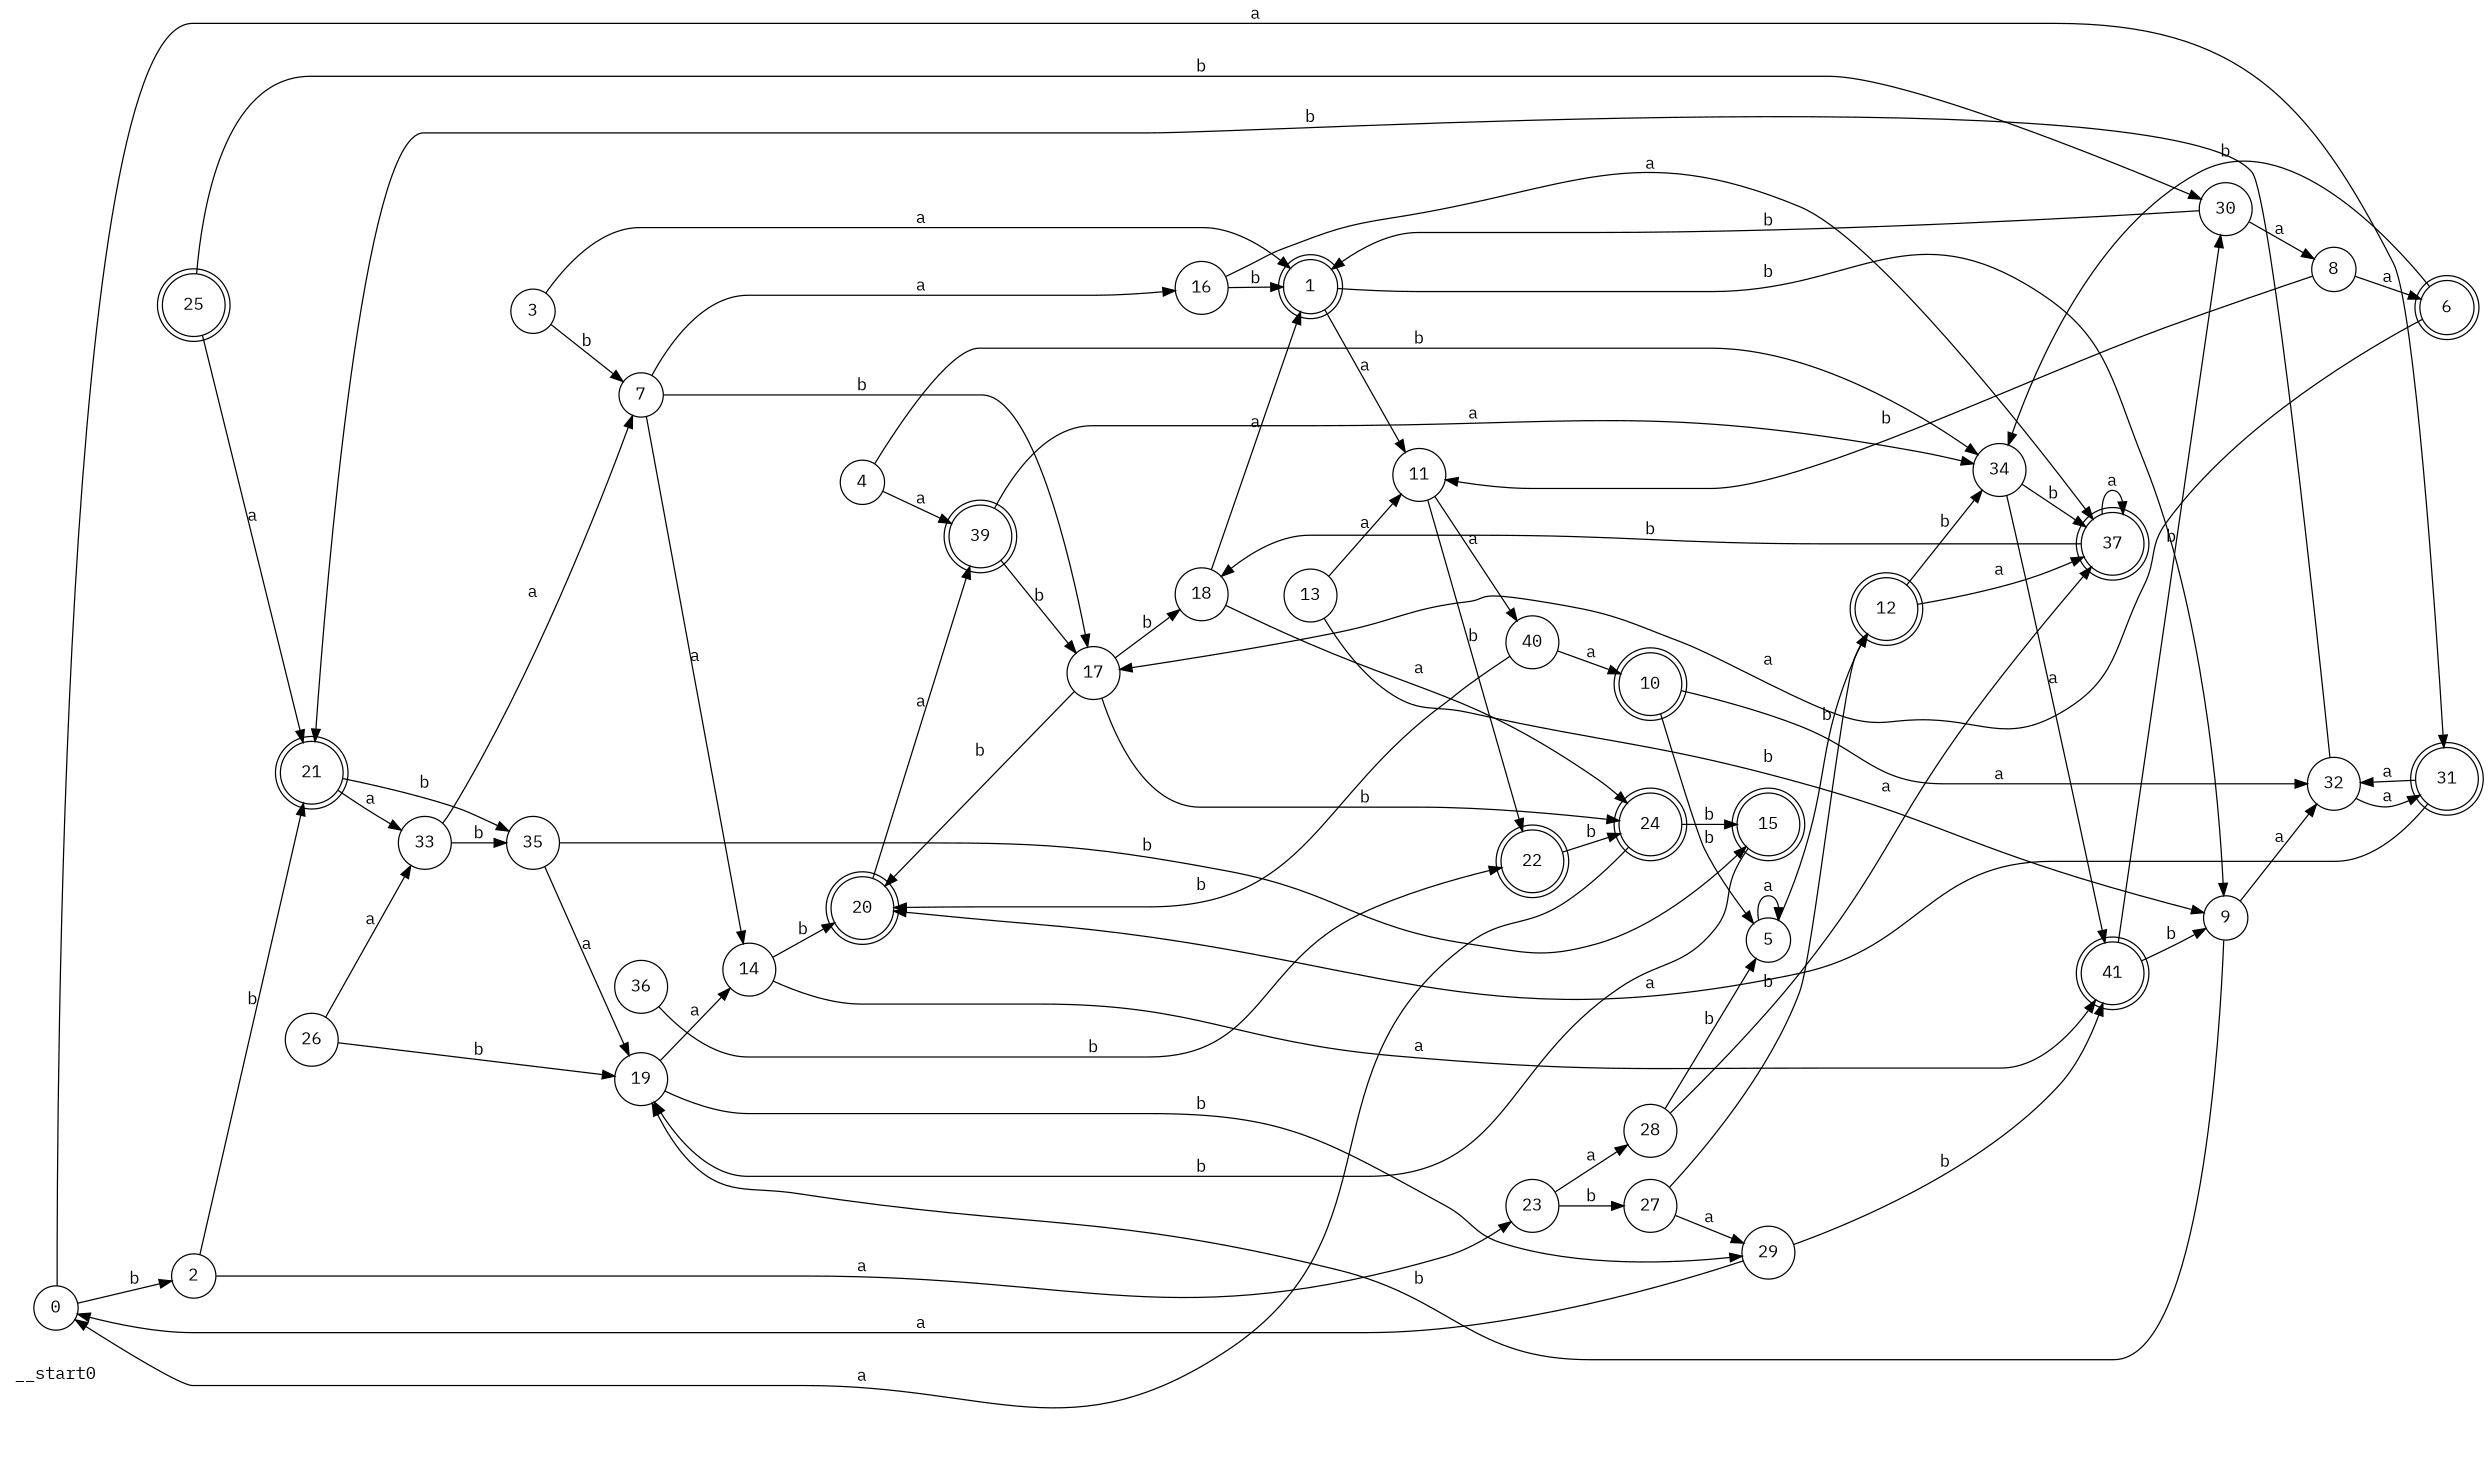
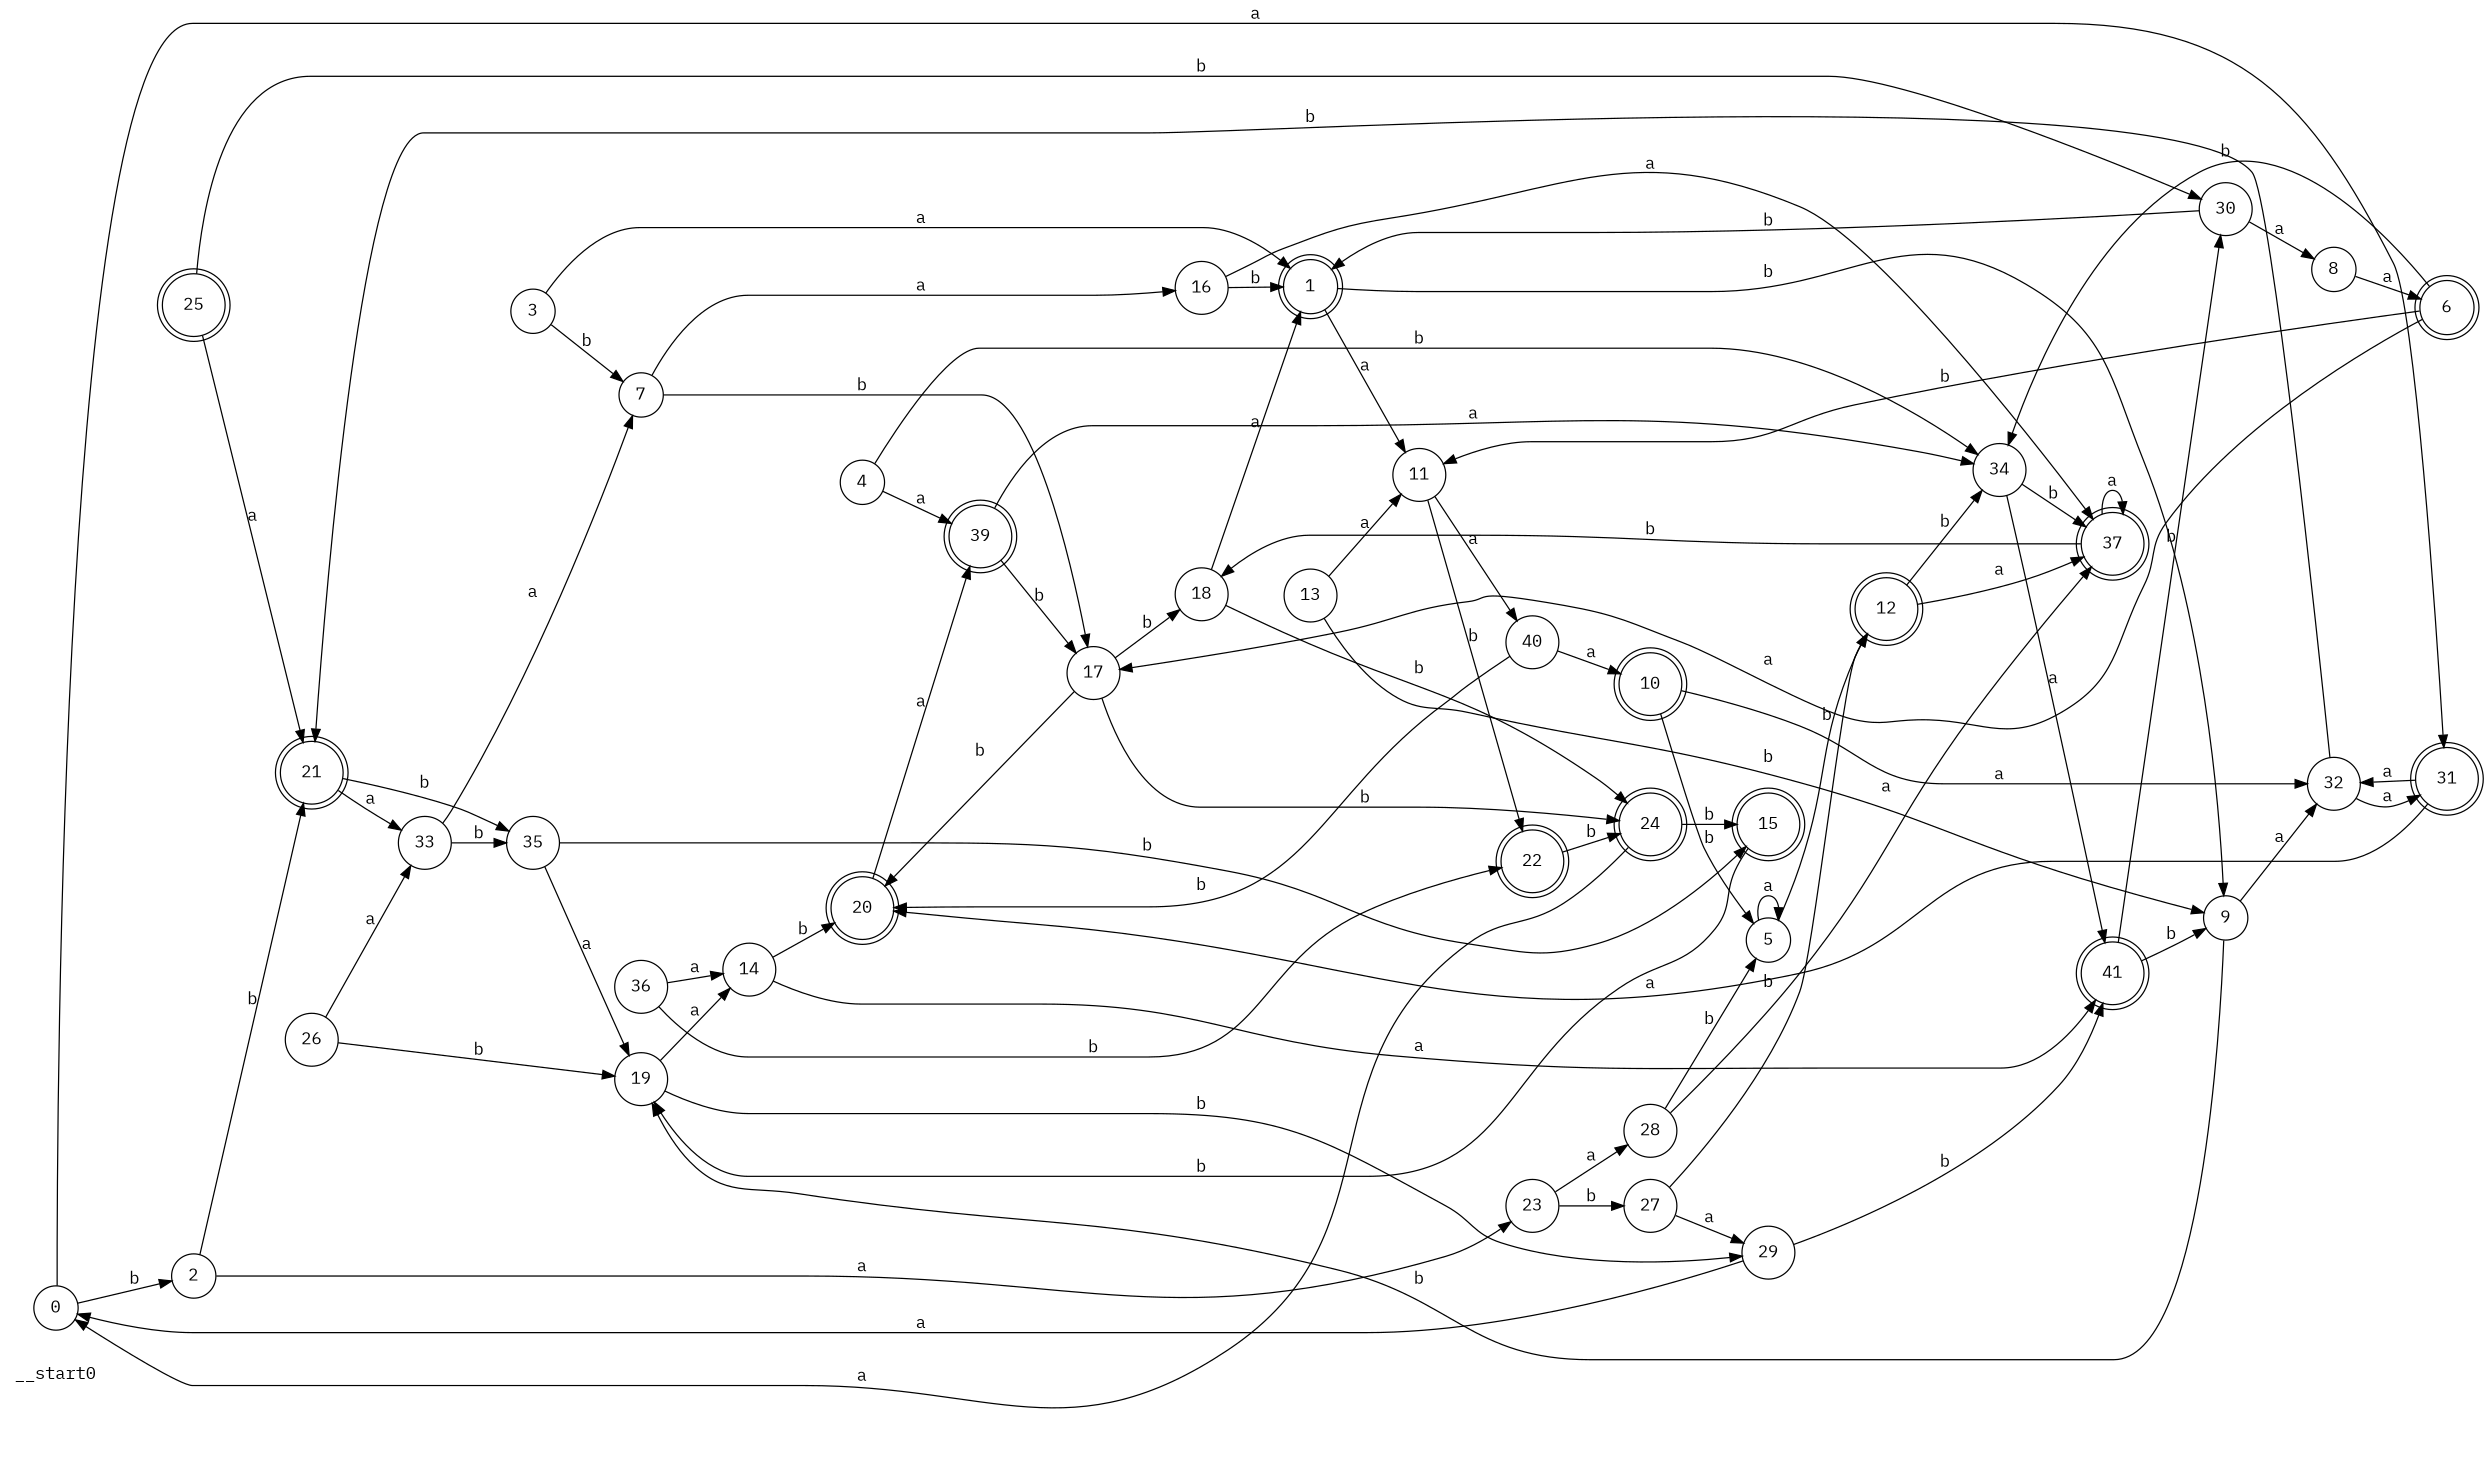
(1896, 436) -> (1936, 389)
(1419, 669) -> (1419, 669)
(694, 674) -> (689, 979)
